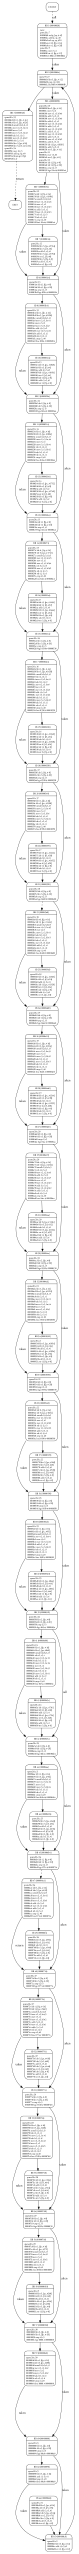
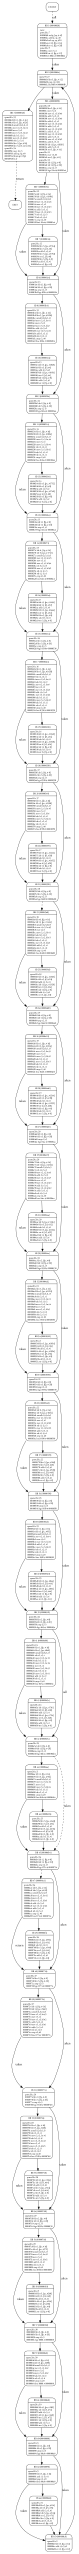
(16, 368) -> none
(64, 1802) -> (64, 1802)
(38, 2064) -> none
none -> (42, 2413)
none -> (42, 2489)
